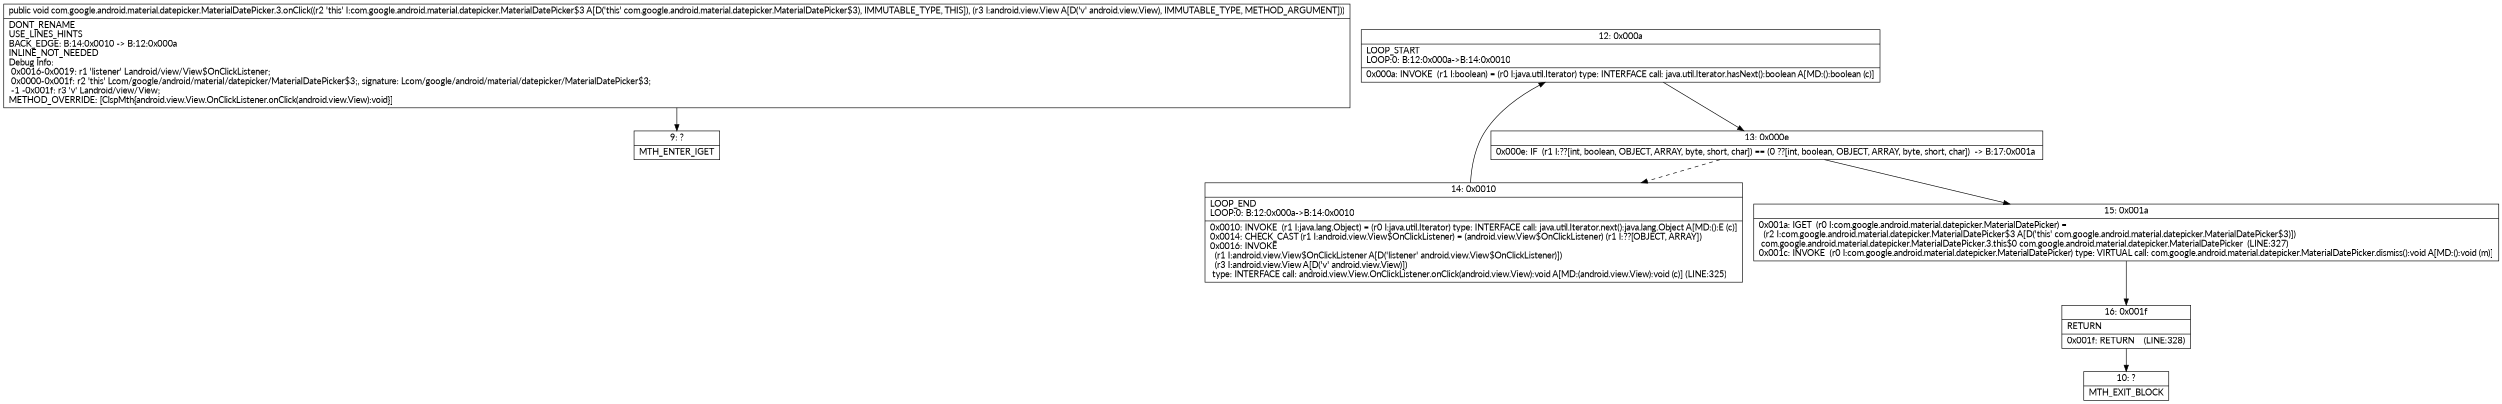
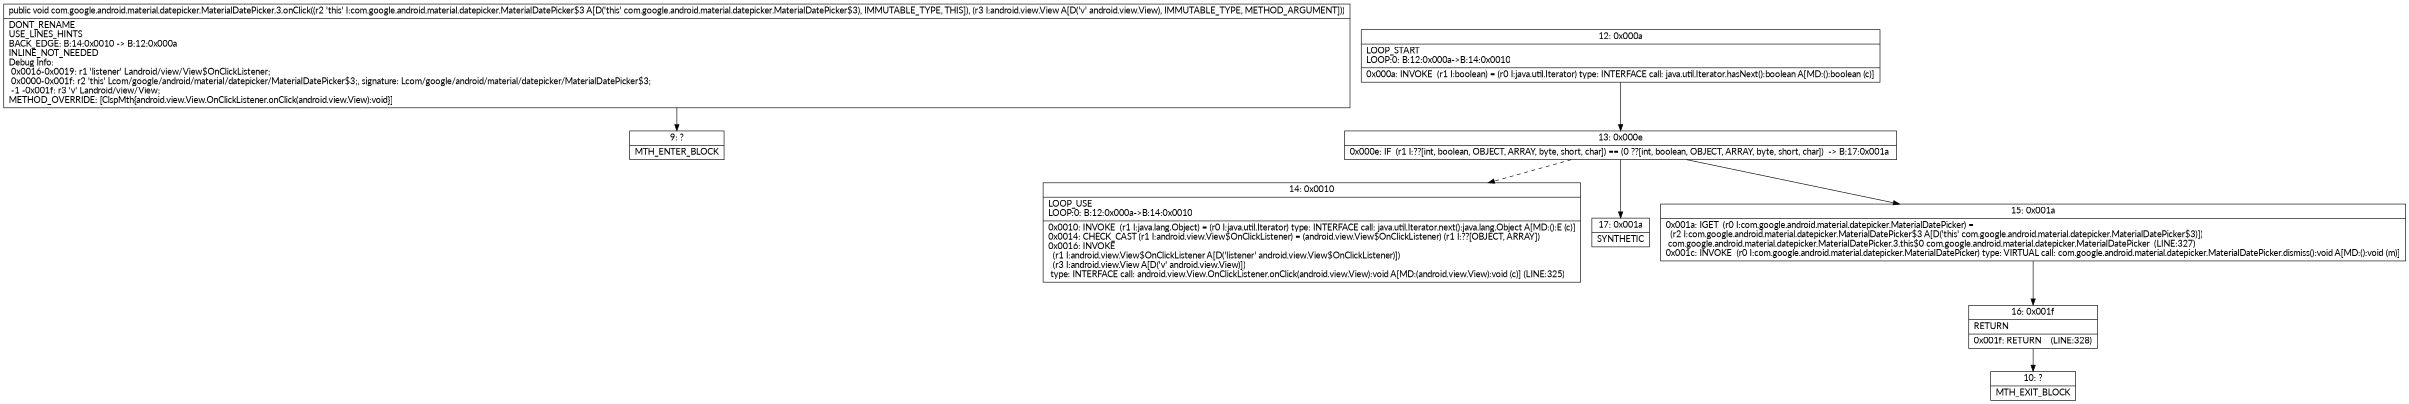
(1490, 124) -> none
(677, 152) -> (677, 152)
(1233, 204) -> (1070, 204)
none -> (1621, 232)
